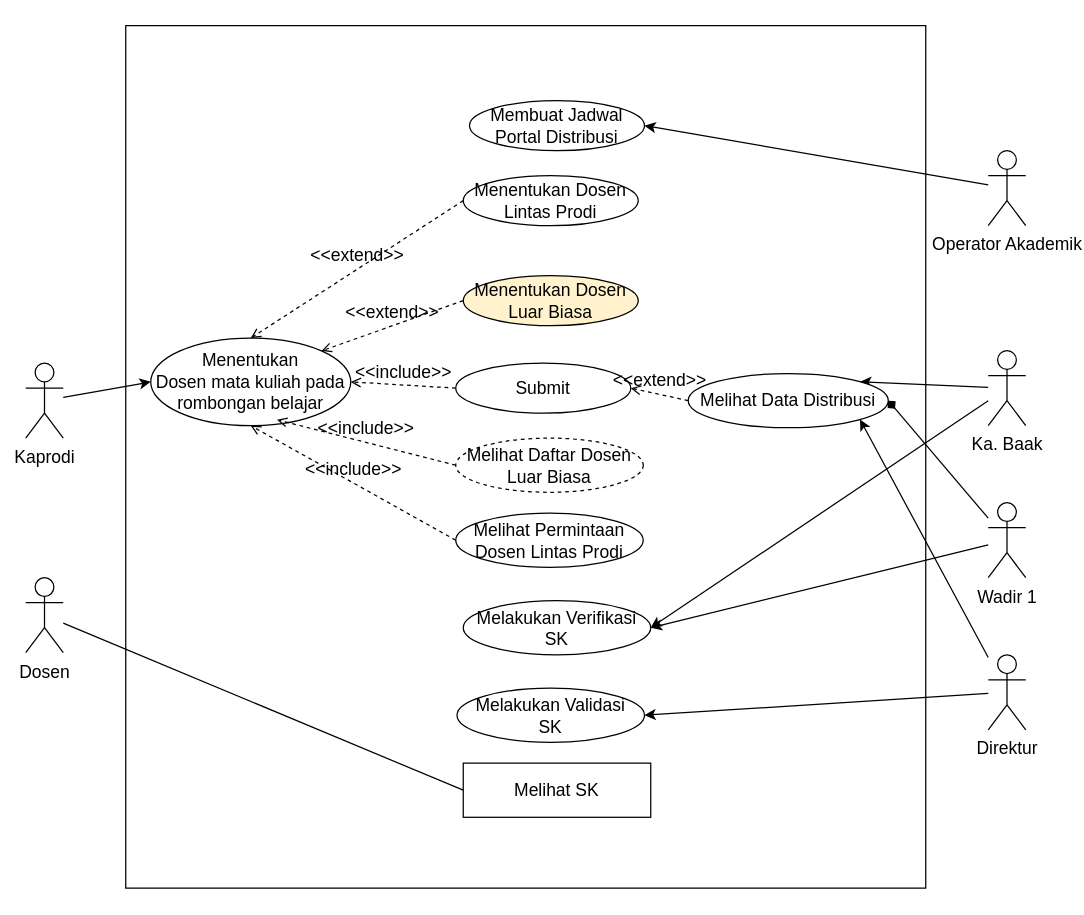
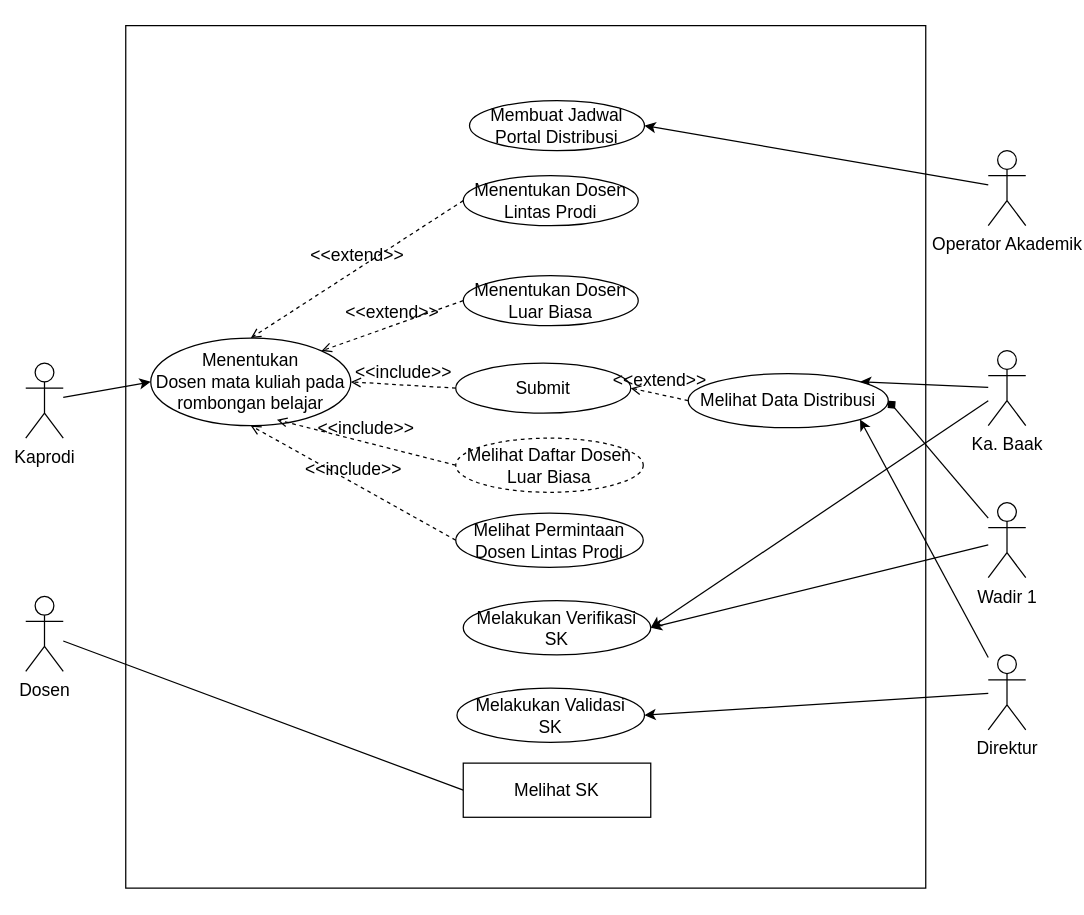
(551, 301) -> (551, 301)
(44, 615) -> (44, 634)
